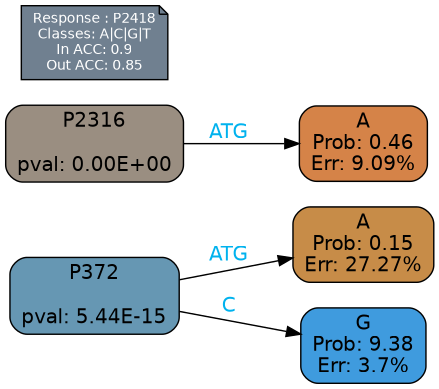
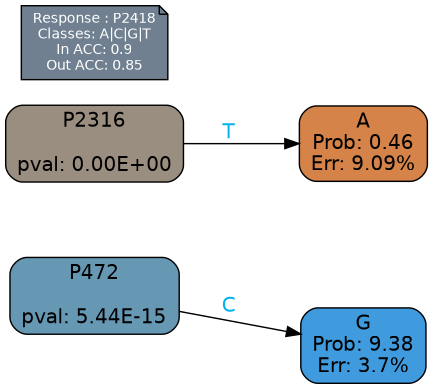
(229, 133) -> (229, 133)
(363, 245) -> none
(95, 296) -> (95, 296)
